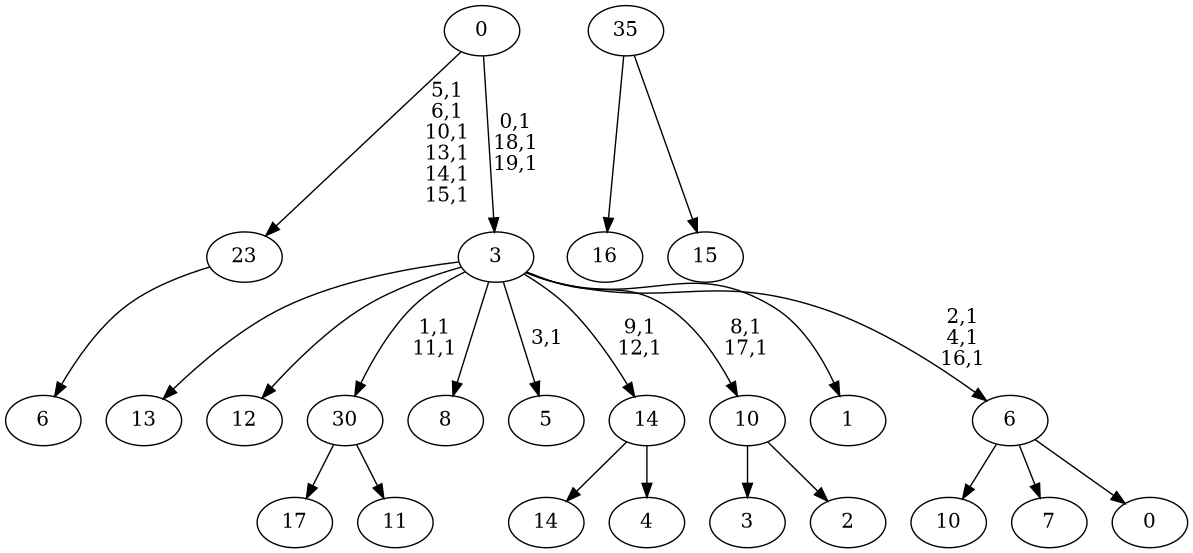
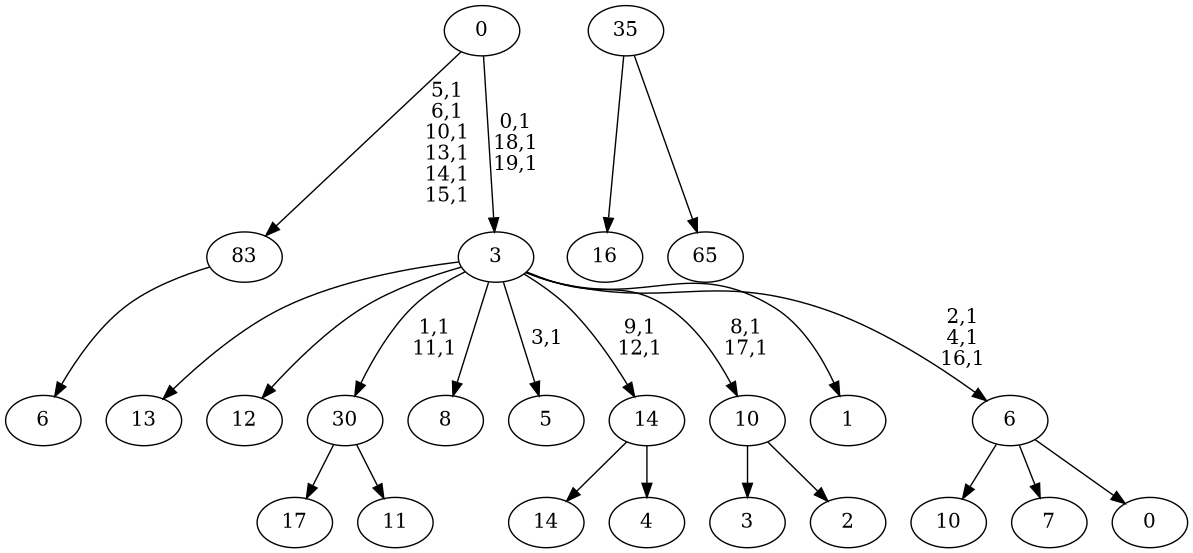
(245, 257) -> (245, 257)
(706, 257) -> (706, 257)
